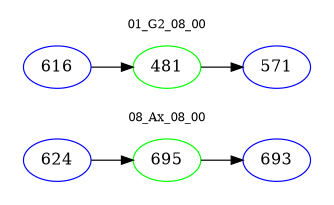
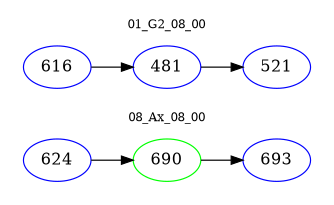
(167, 67) -> (167, 67)
(277, 67) -> (277, 67)
(167, 160) -> (167, 160)
